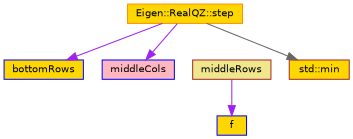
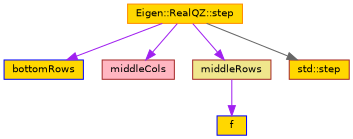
none -> (205, 38)
(138, 70) -> (138, 70)
(319, 70) -> (319, 70)
